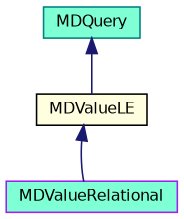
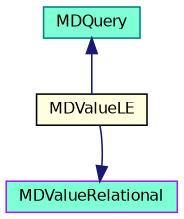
(81, 161) -> (102, 146)
